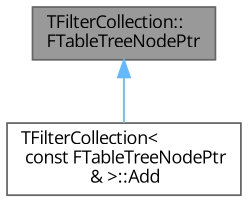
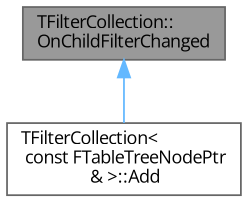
(124, 33) -> (124, 33)
